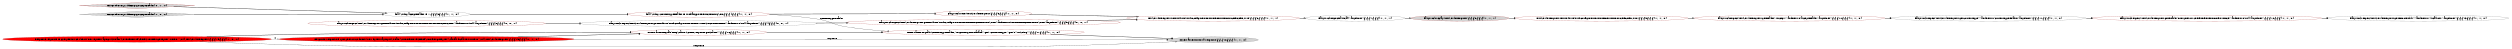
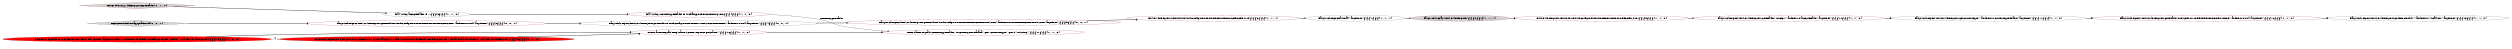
(137, 14) -> none
(983, 14) -> none
none -> (137, 23)
(1213, 40) -> none
